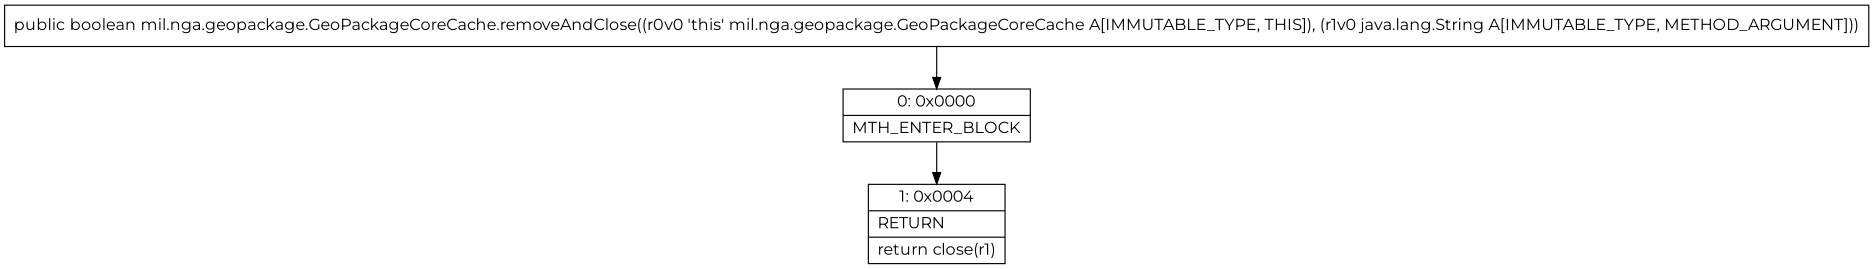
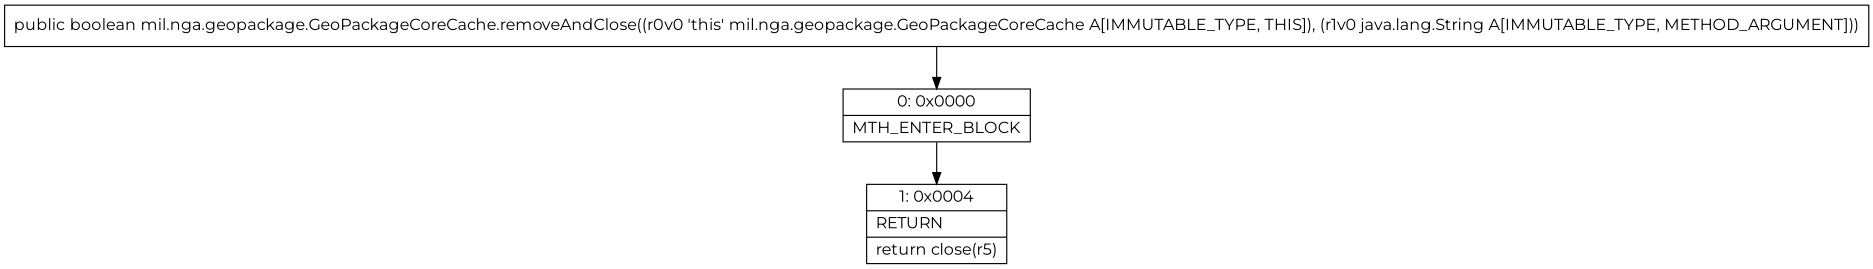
(937, 250) -> (937, 250)
